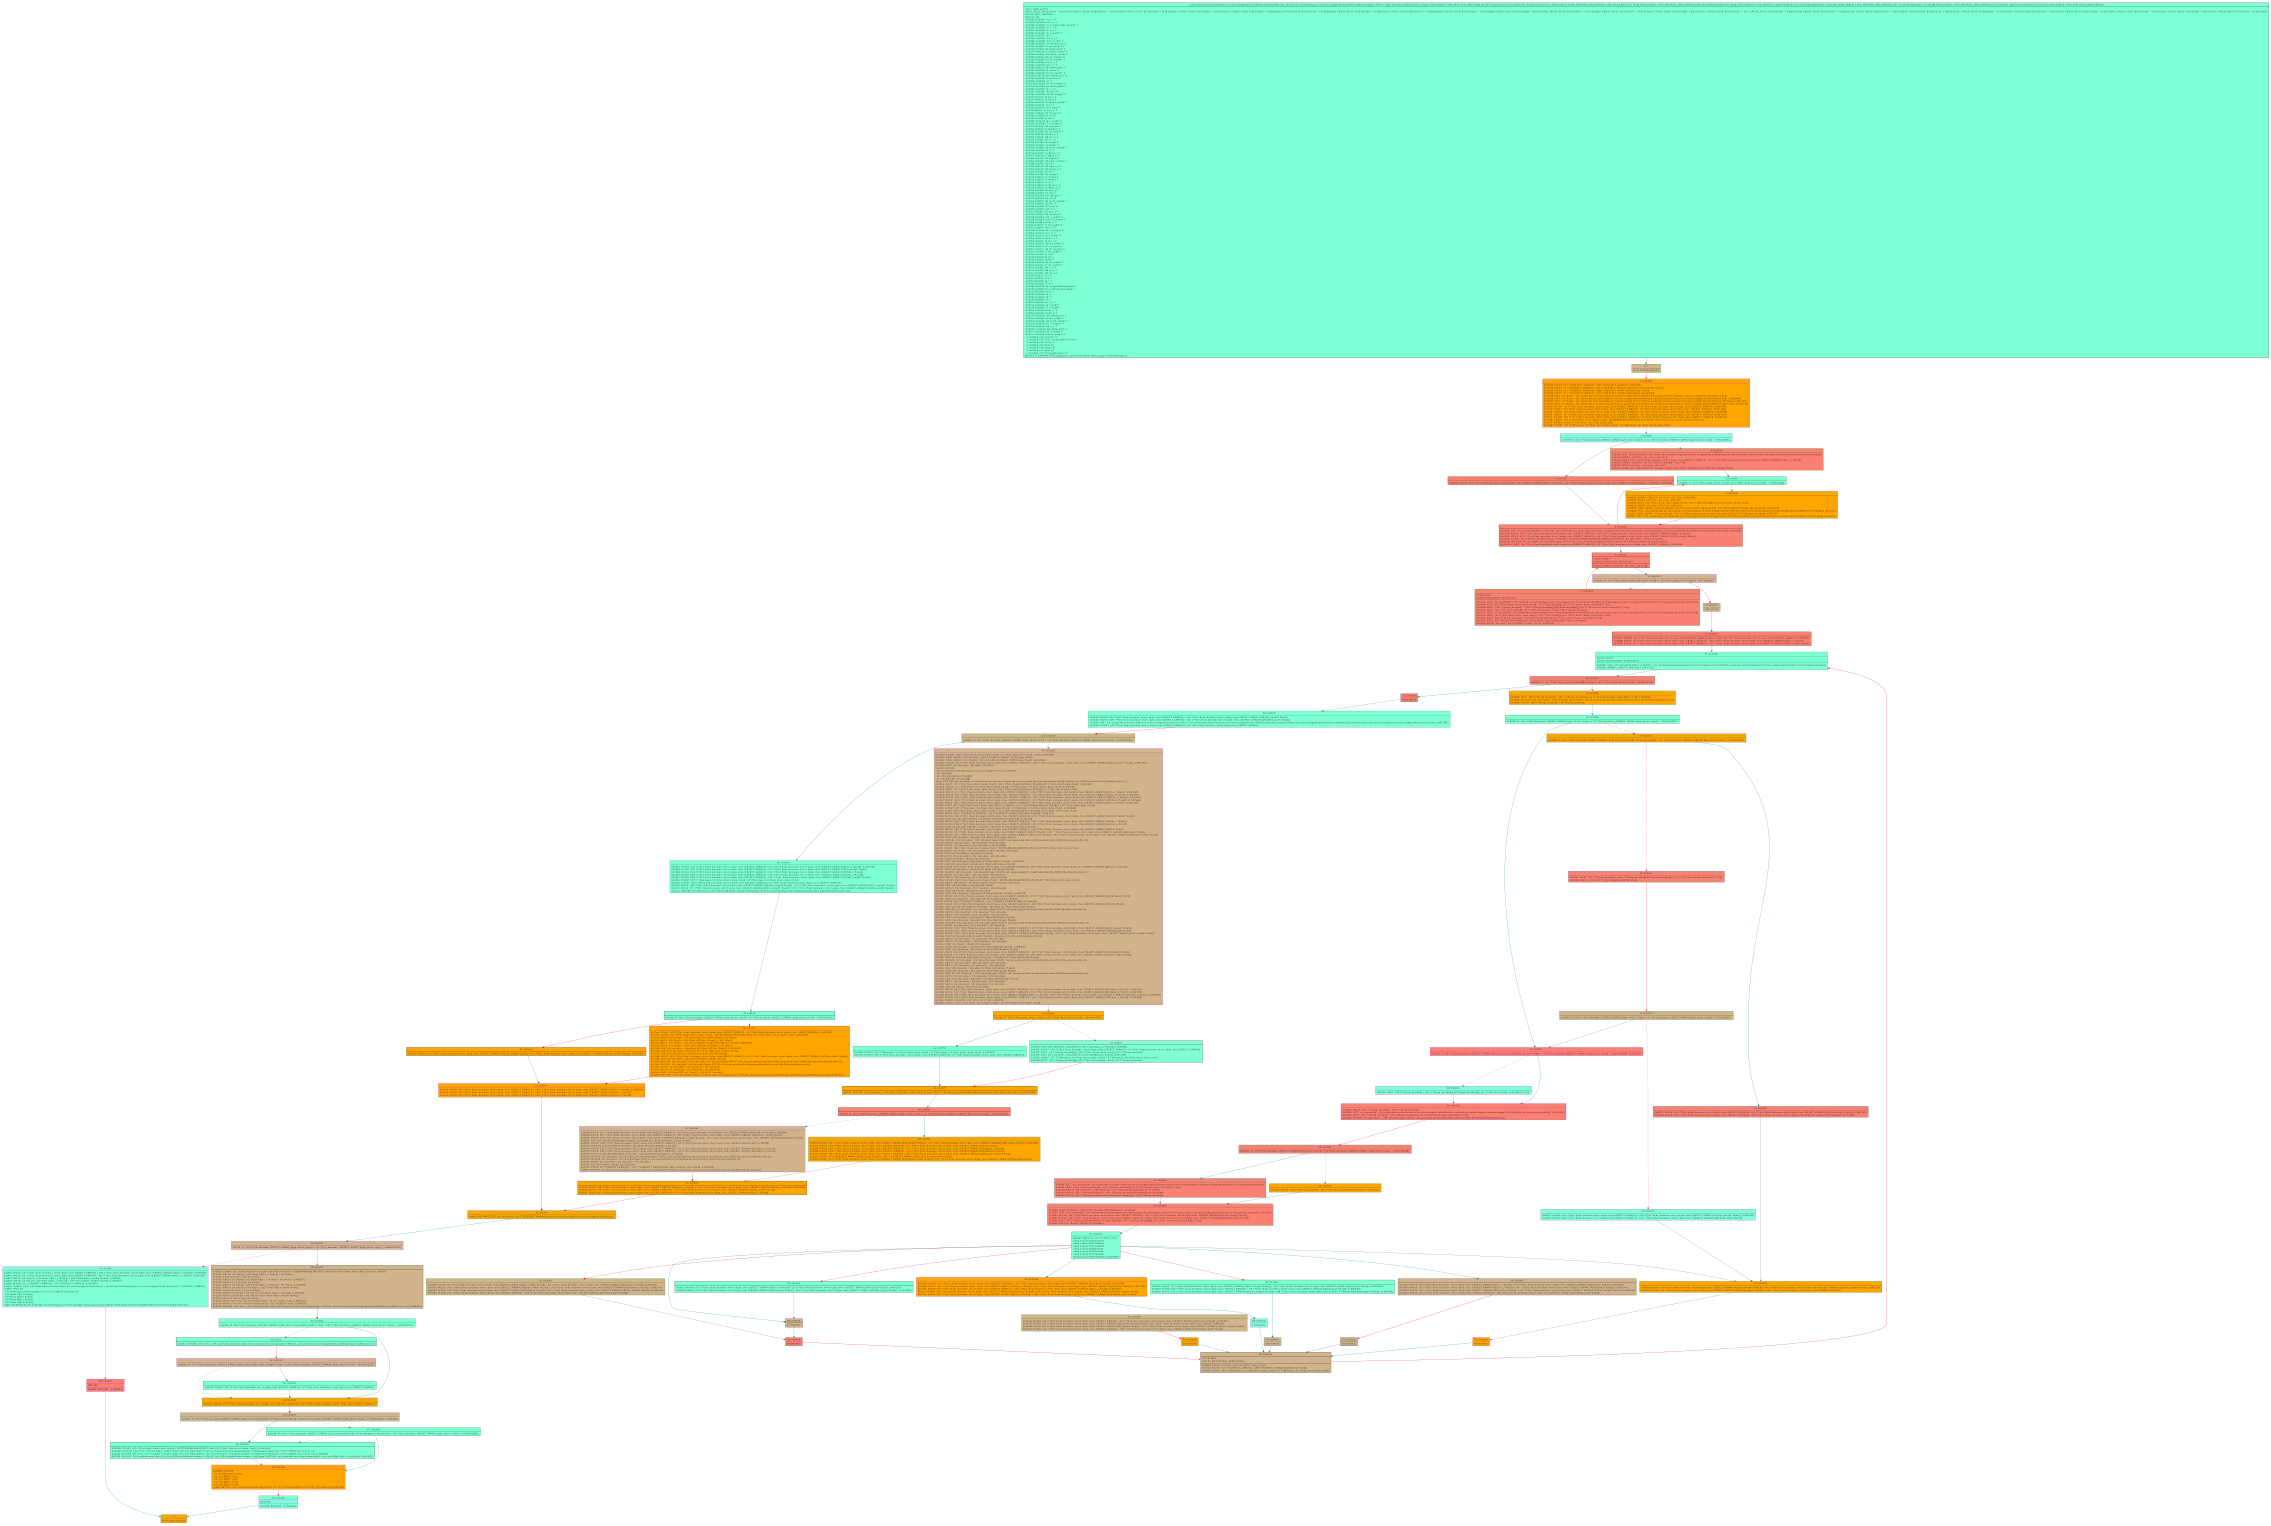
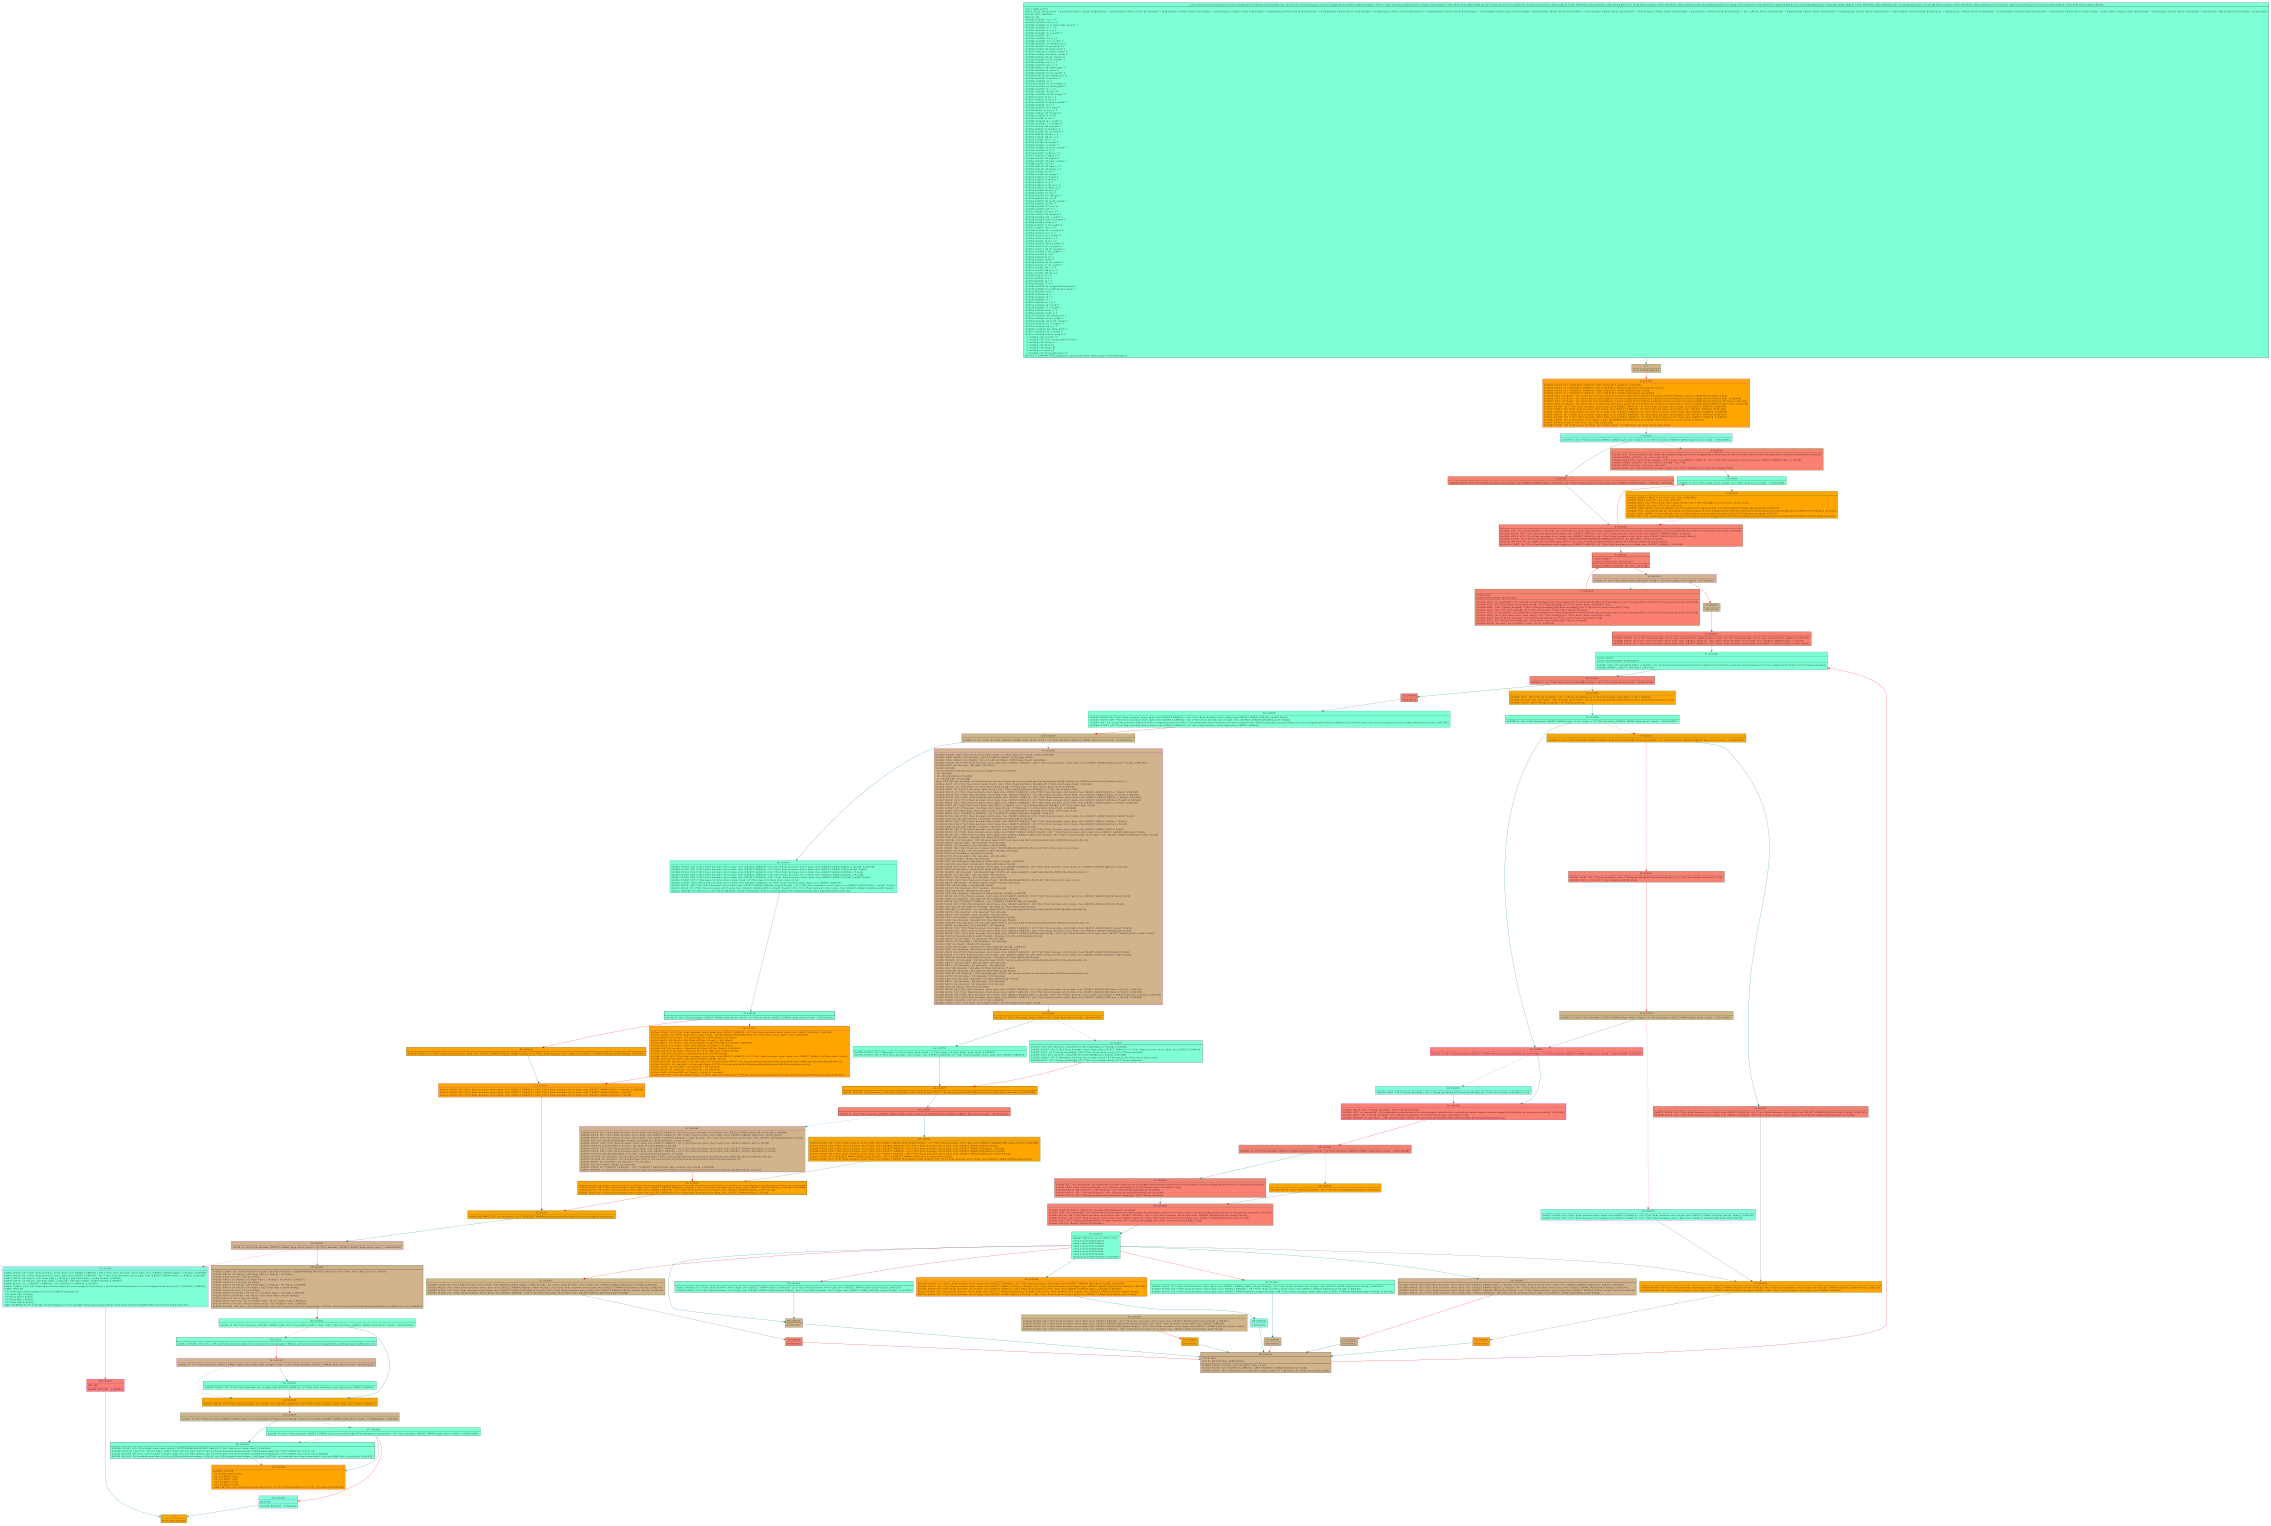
(1672, 521) -> (1672, 521)
(794, 1331) -> (1001, 1340)
(278, 1492) -> (357, 1484)
